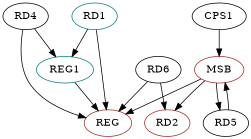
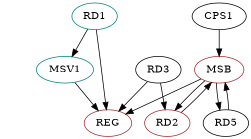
(26, 16) -> none
(65, 70) -> (65, 70)
(158, 70) -> (158, 70)
none -> (194, 101)
